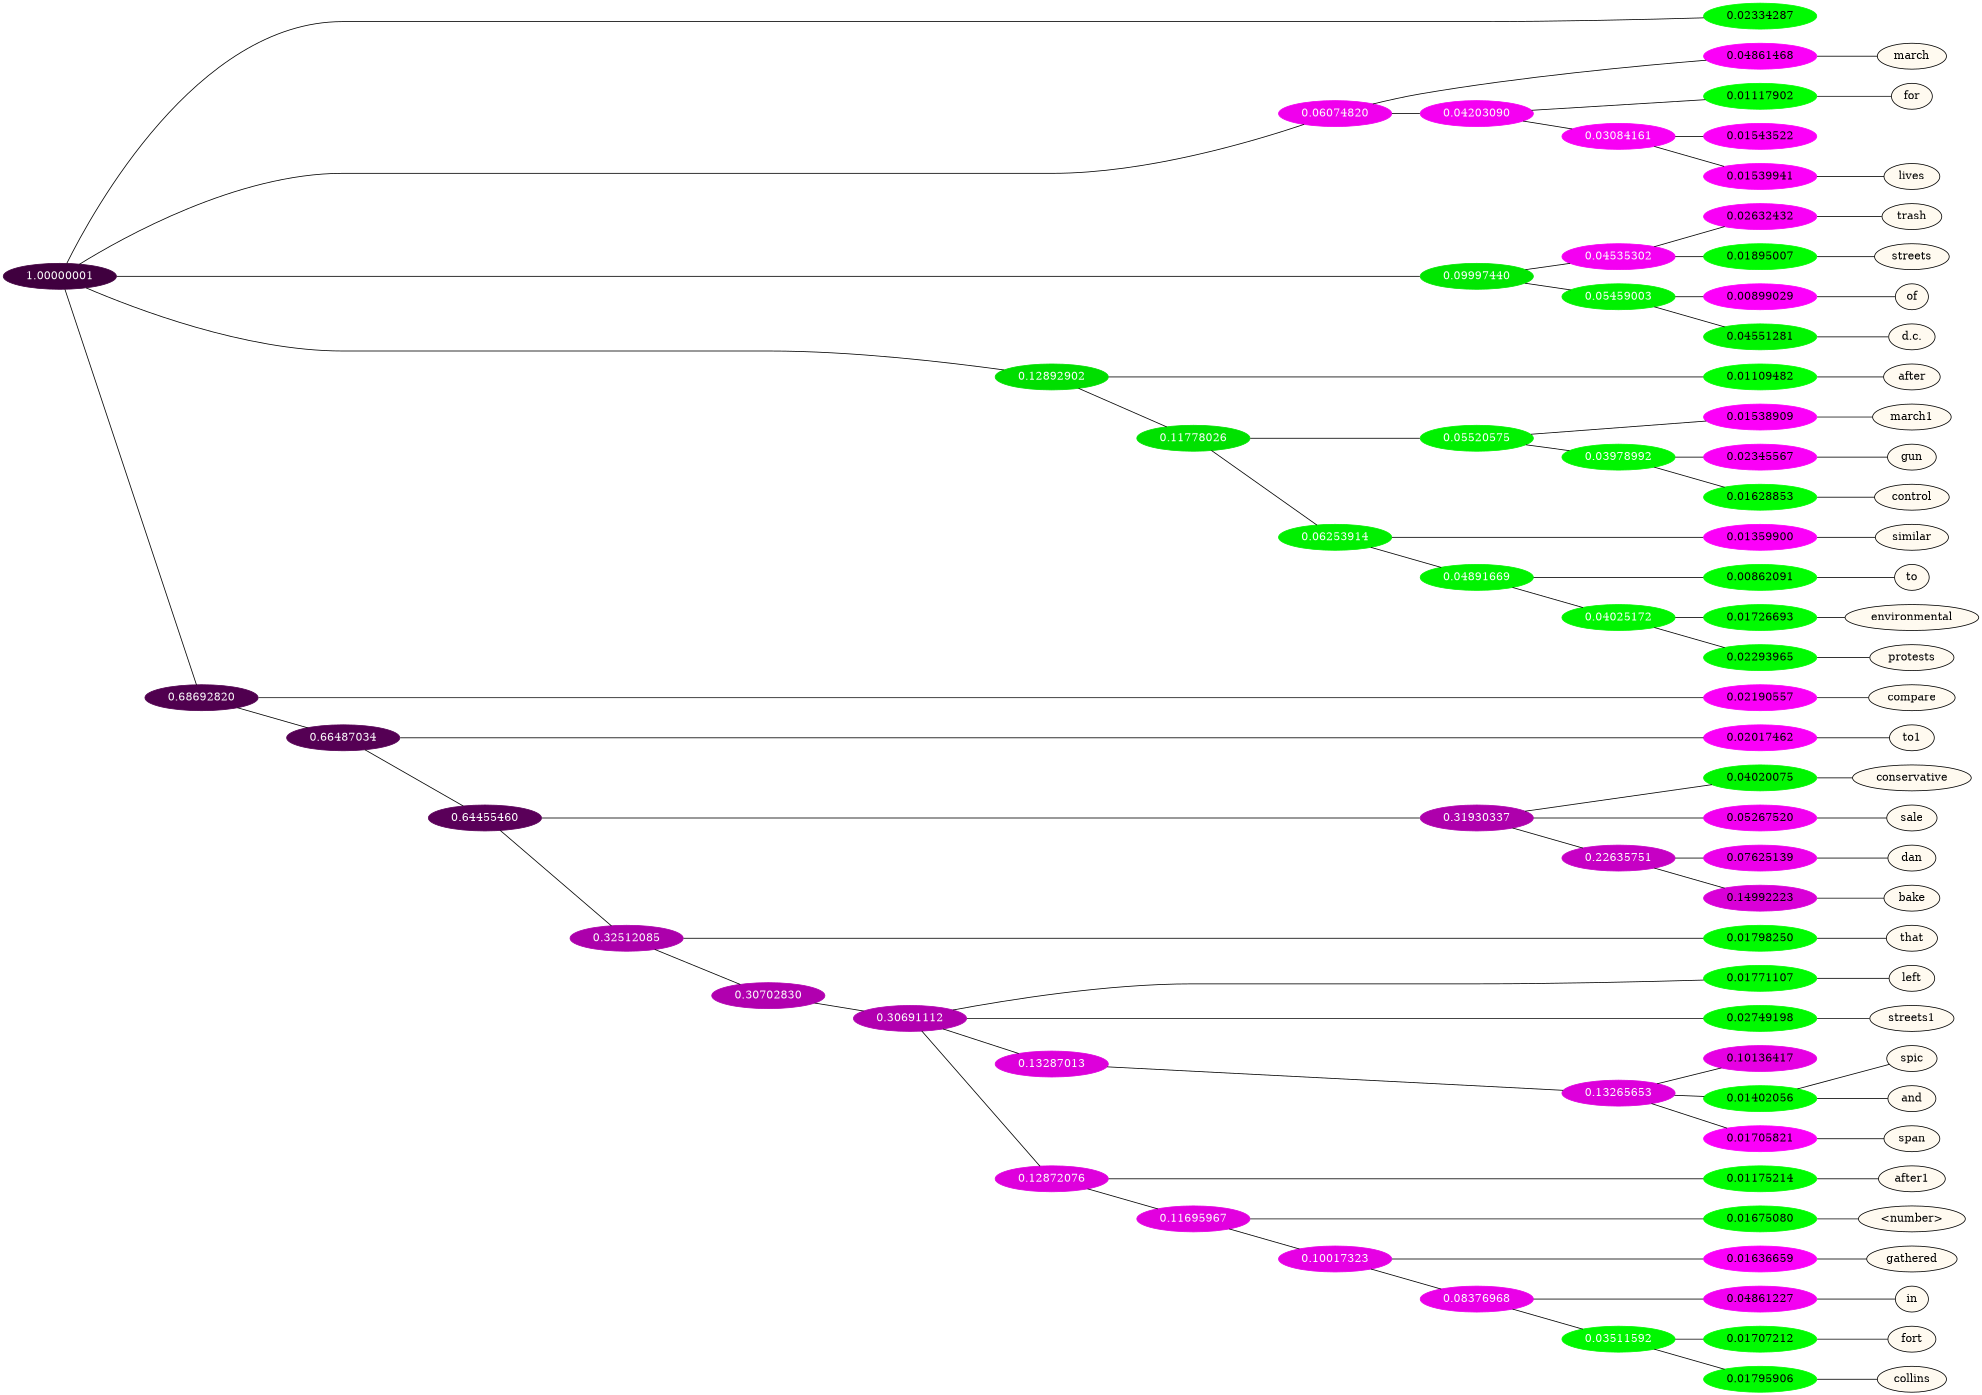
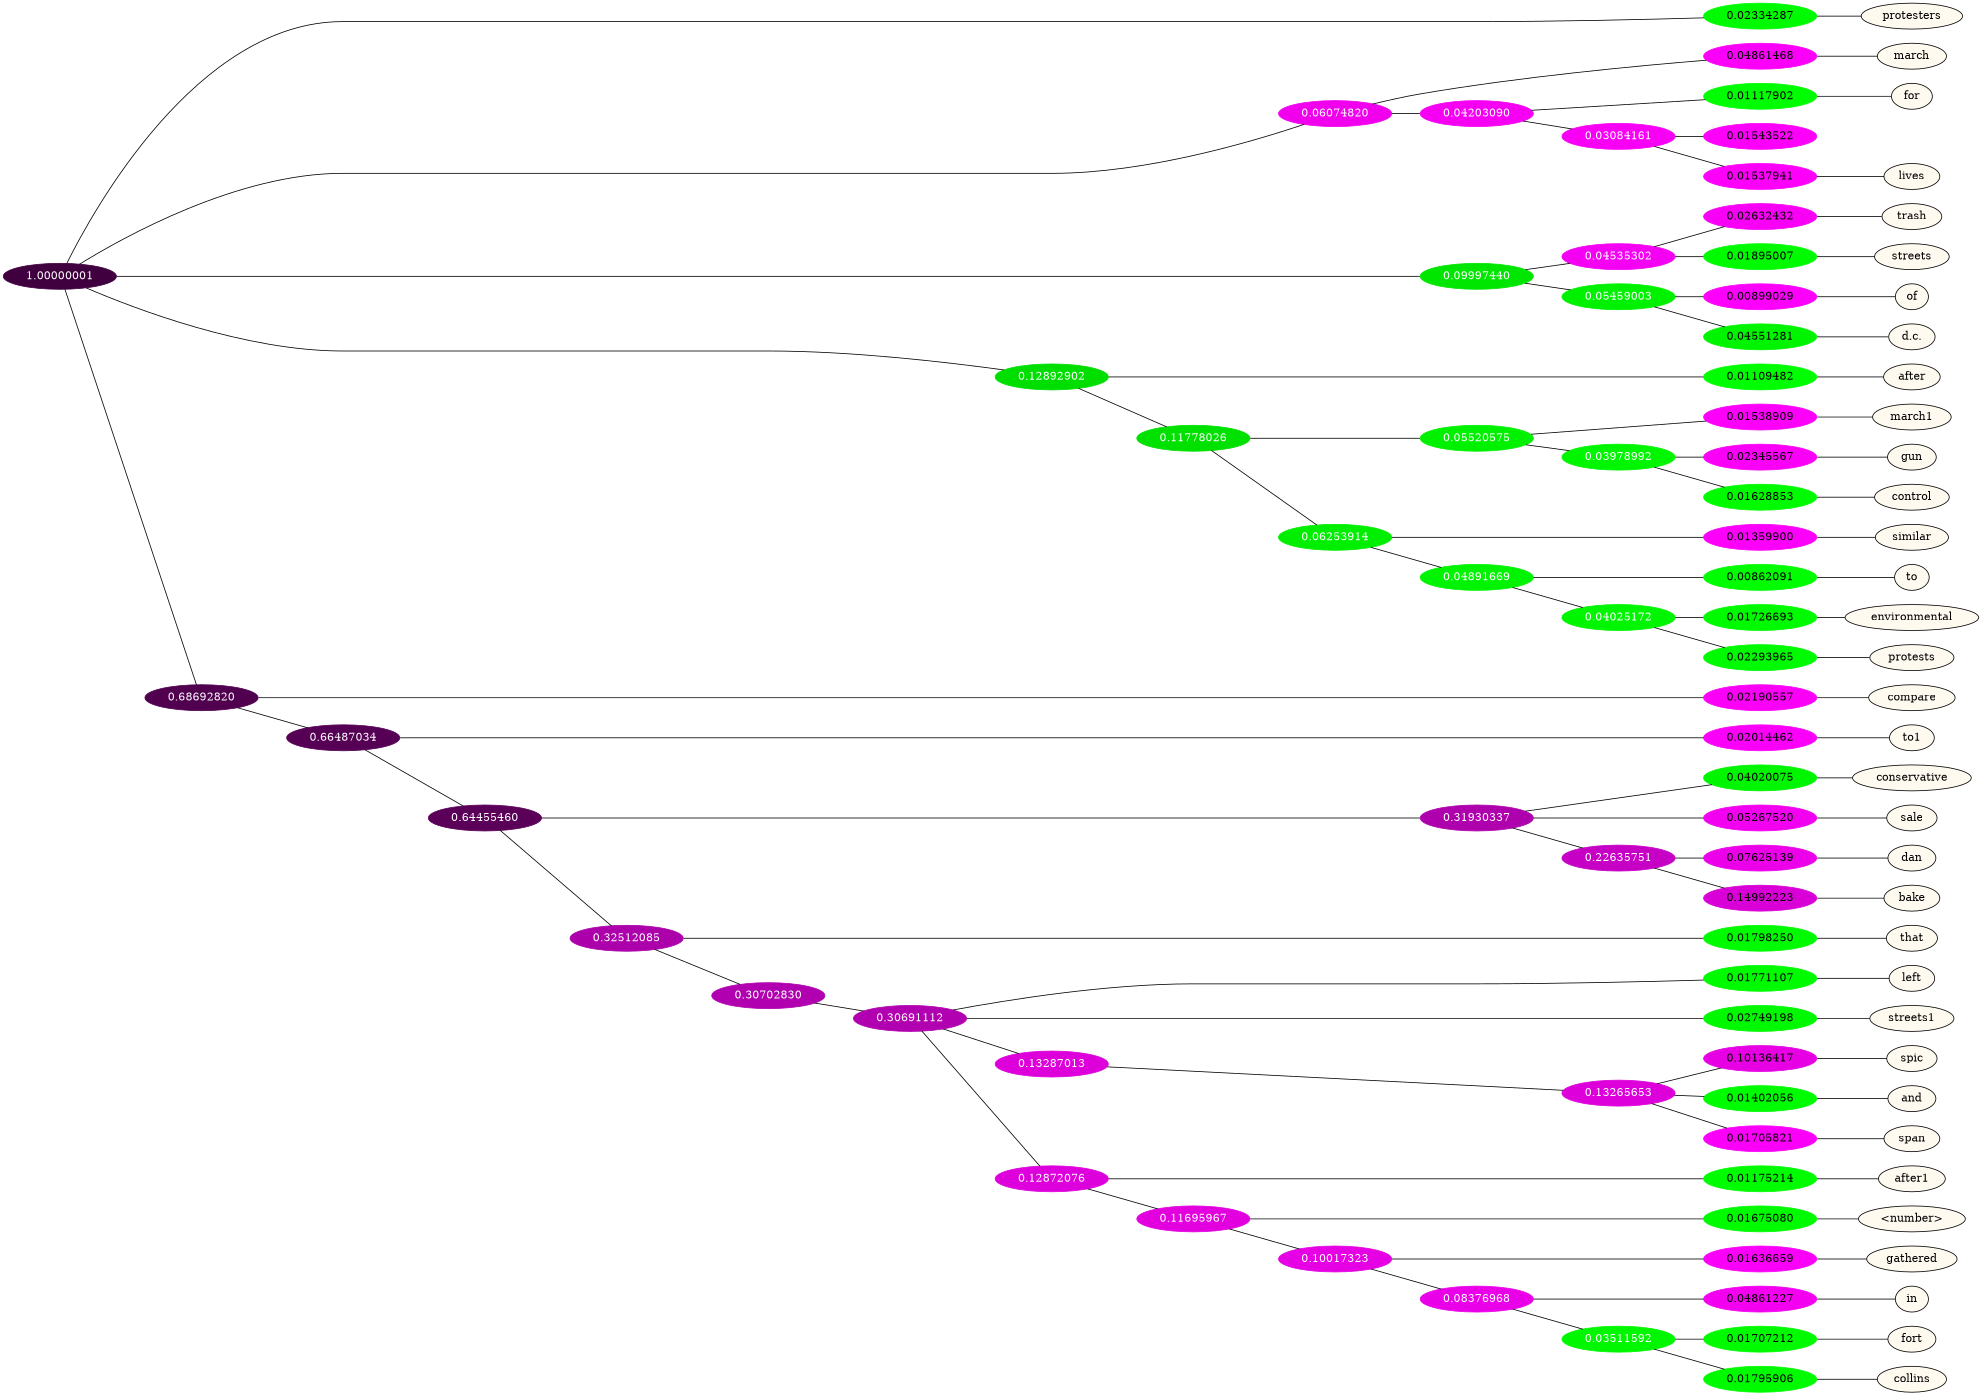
none -> (1912, 16)
(1760, 176) -> (1760, 176)
(1760, 738) -> (1760, 738)
(1843, 1077) -> (1852, 1058)
